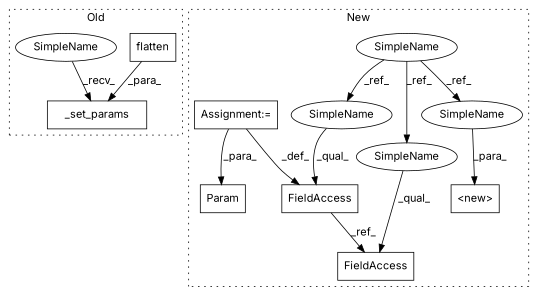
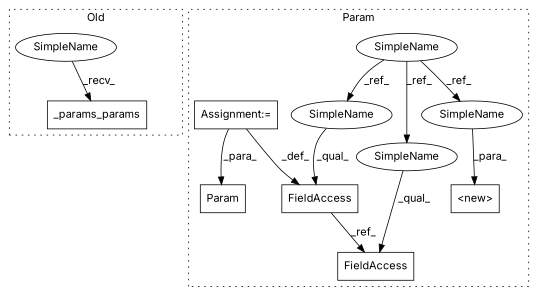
(359, 18) -> (359, 18)
(153, 47) -> none
(97, 115) -> (97, 115)
